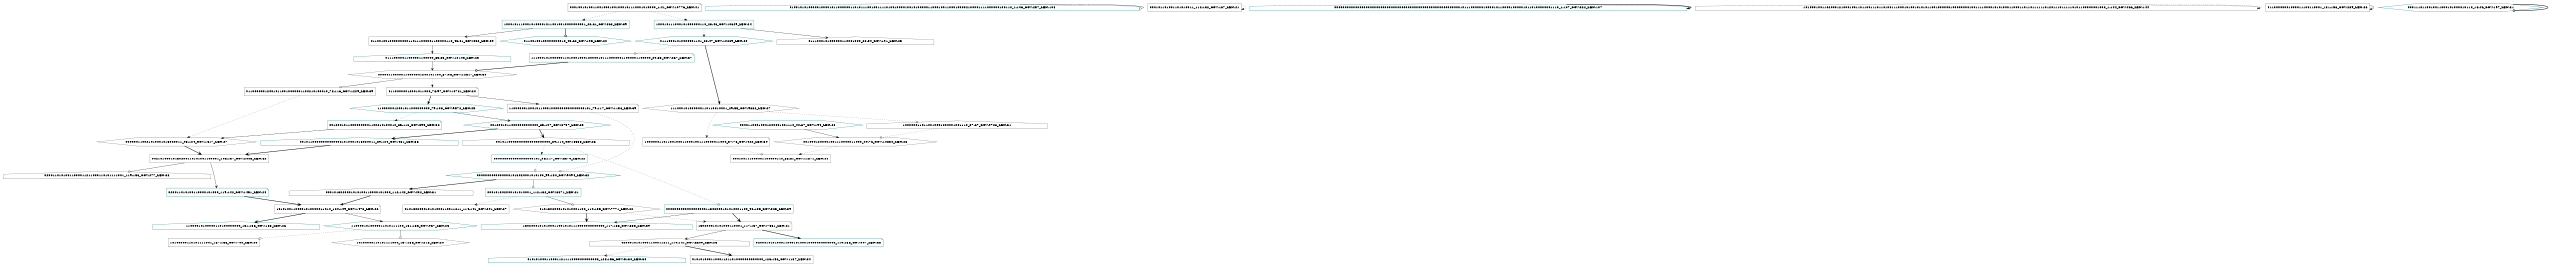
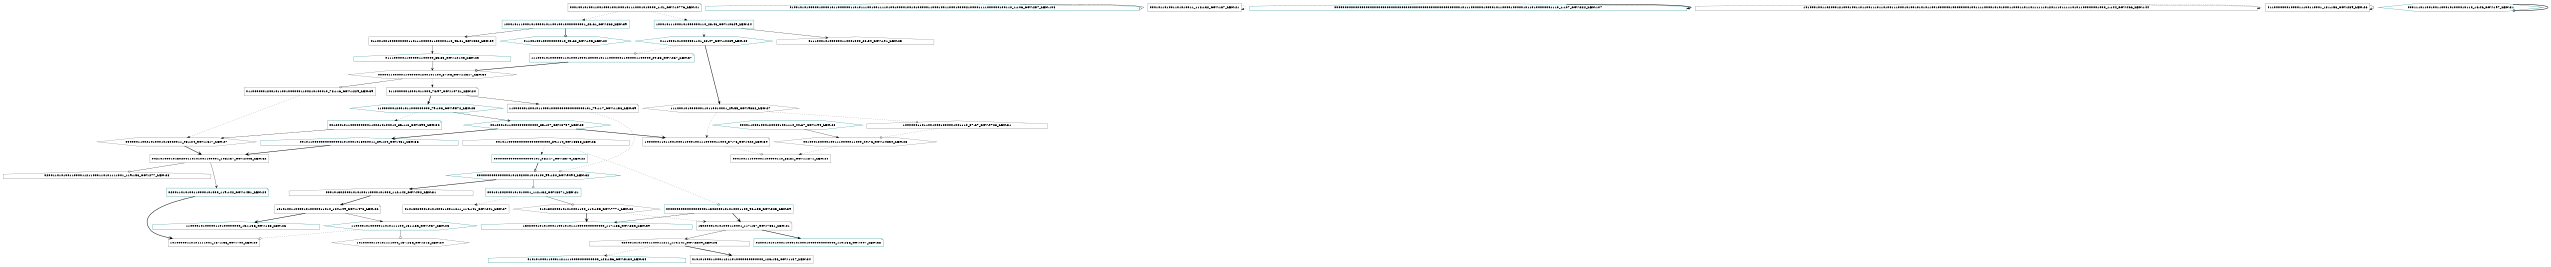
(541, 132) -> (619, 133)
(537, 166) -> (537, 166)
(271, 200) -> (154, 211)
